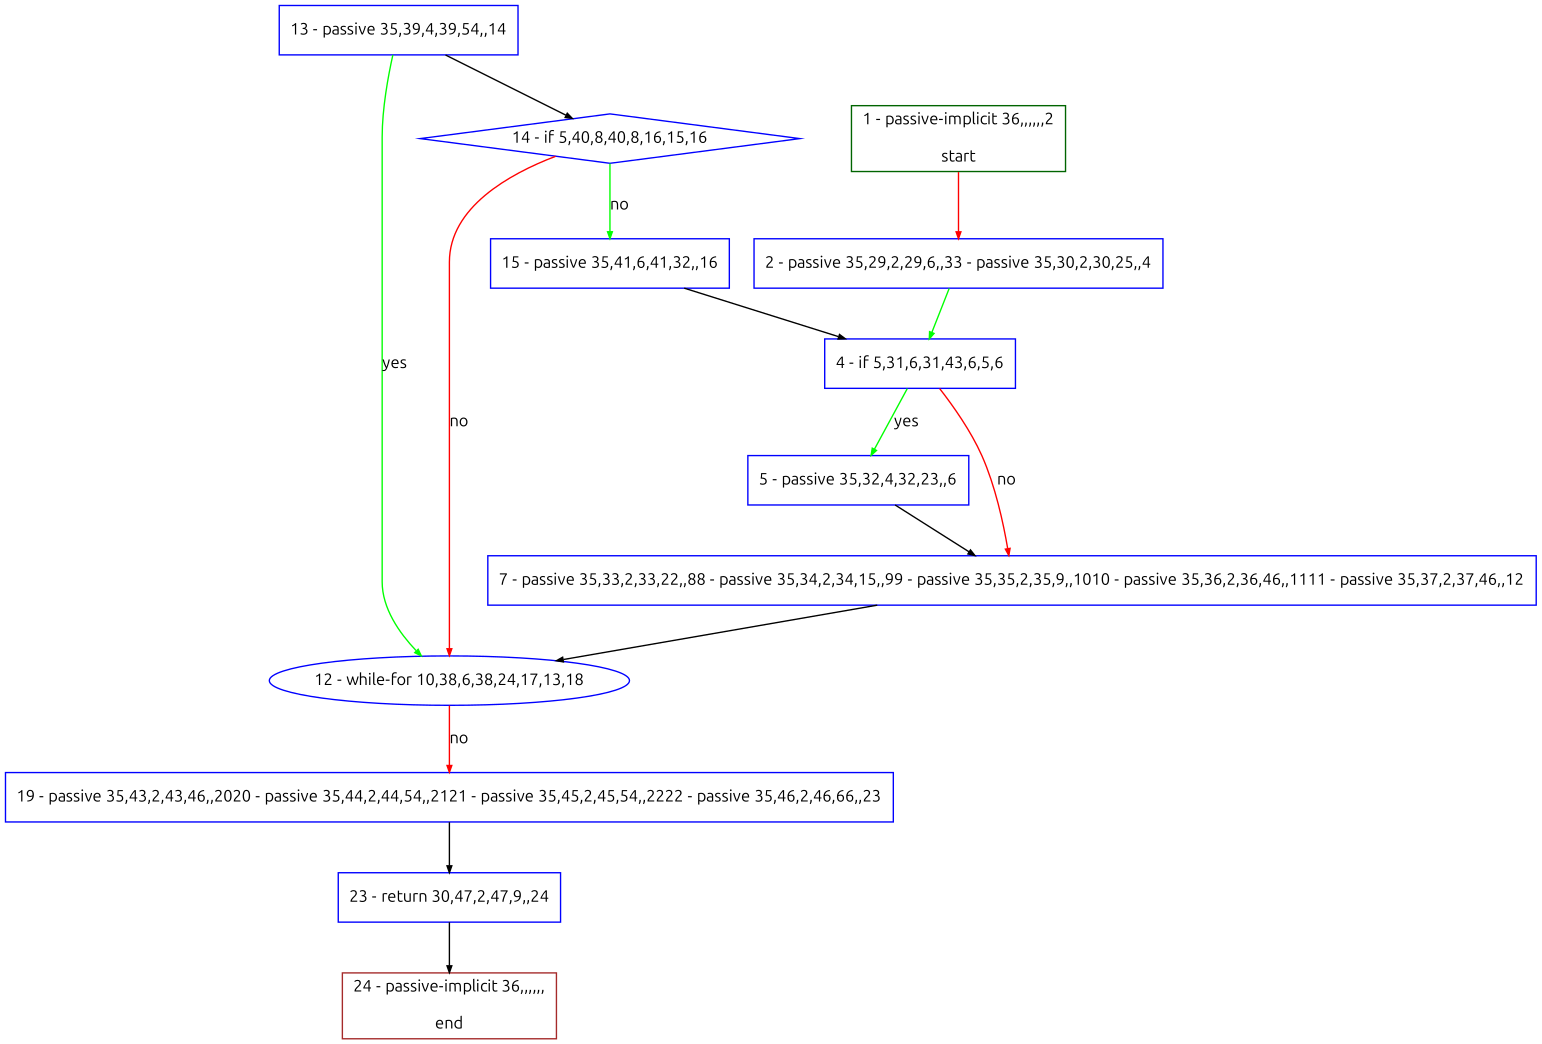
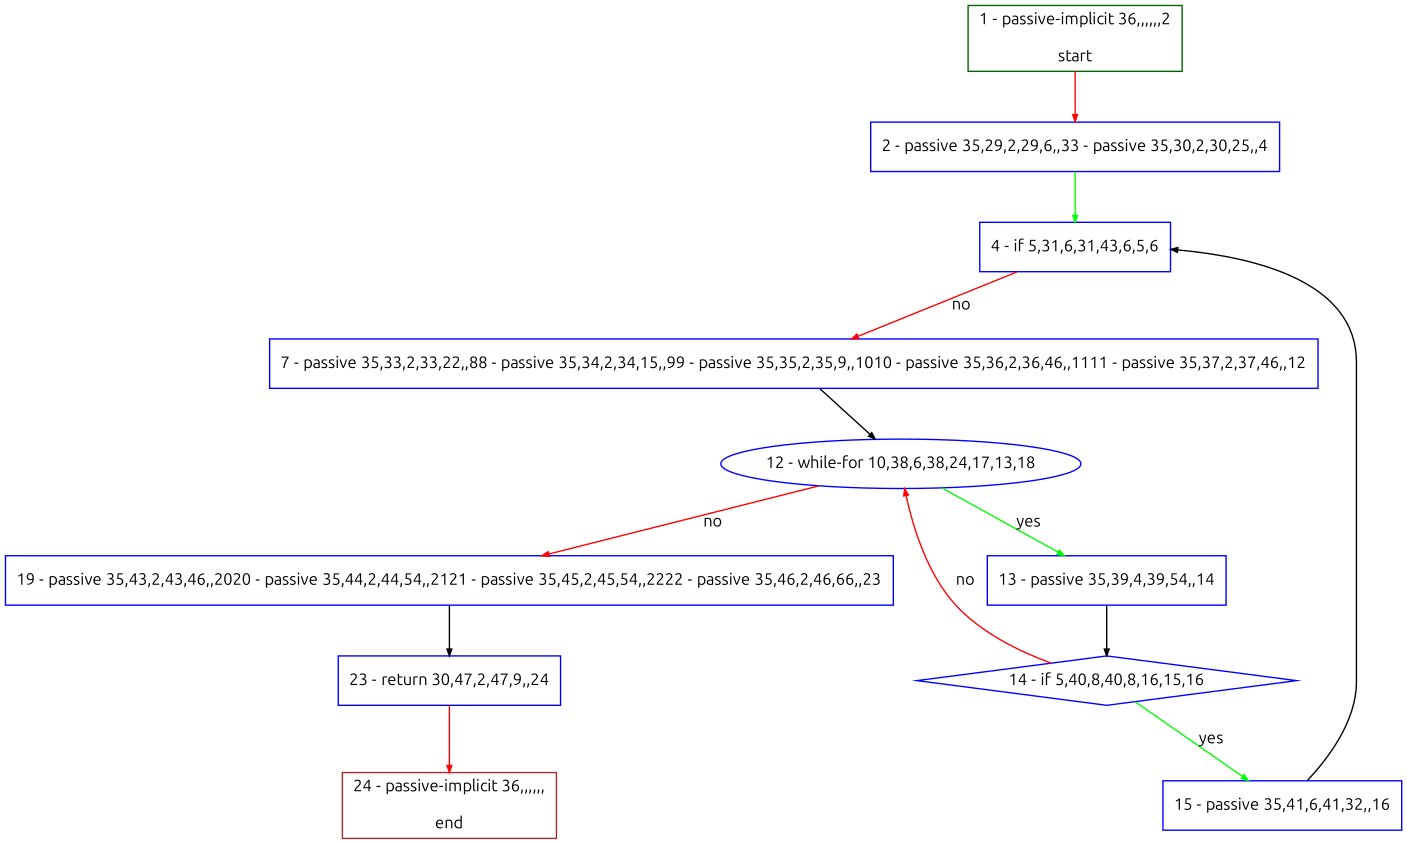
(620, 205) -> (1212, 739)
(382, 357) -> (1000, 520)
(858, 480) -> none
(449, 944) -> (449, 735)
